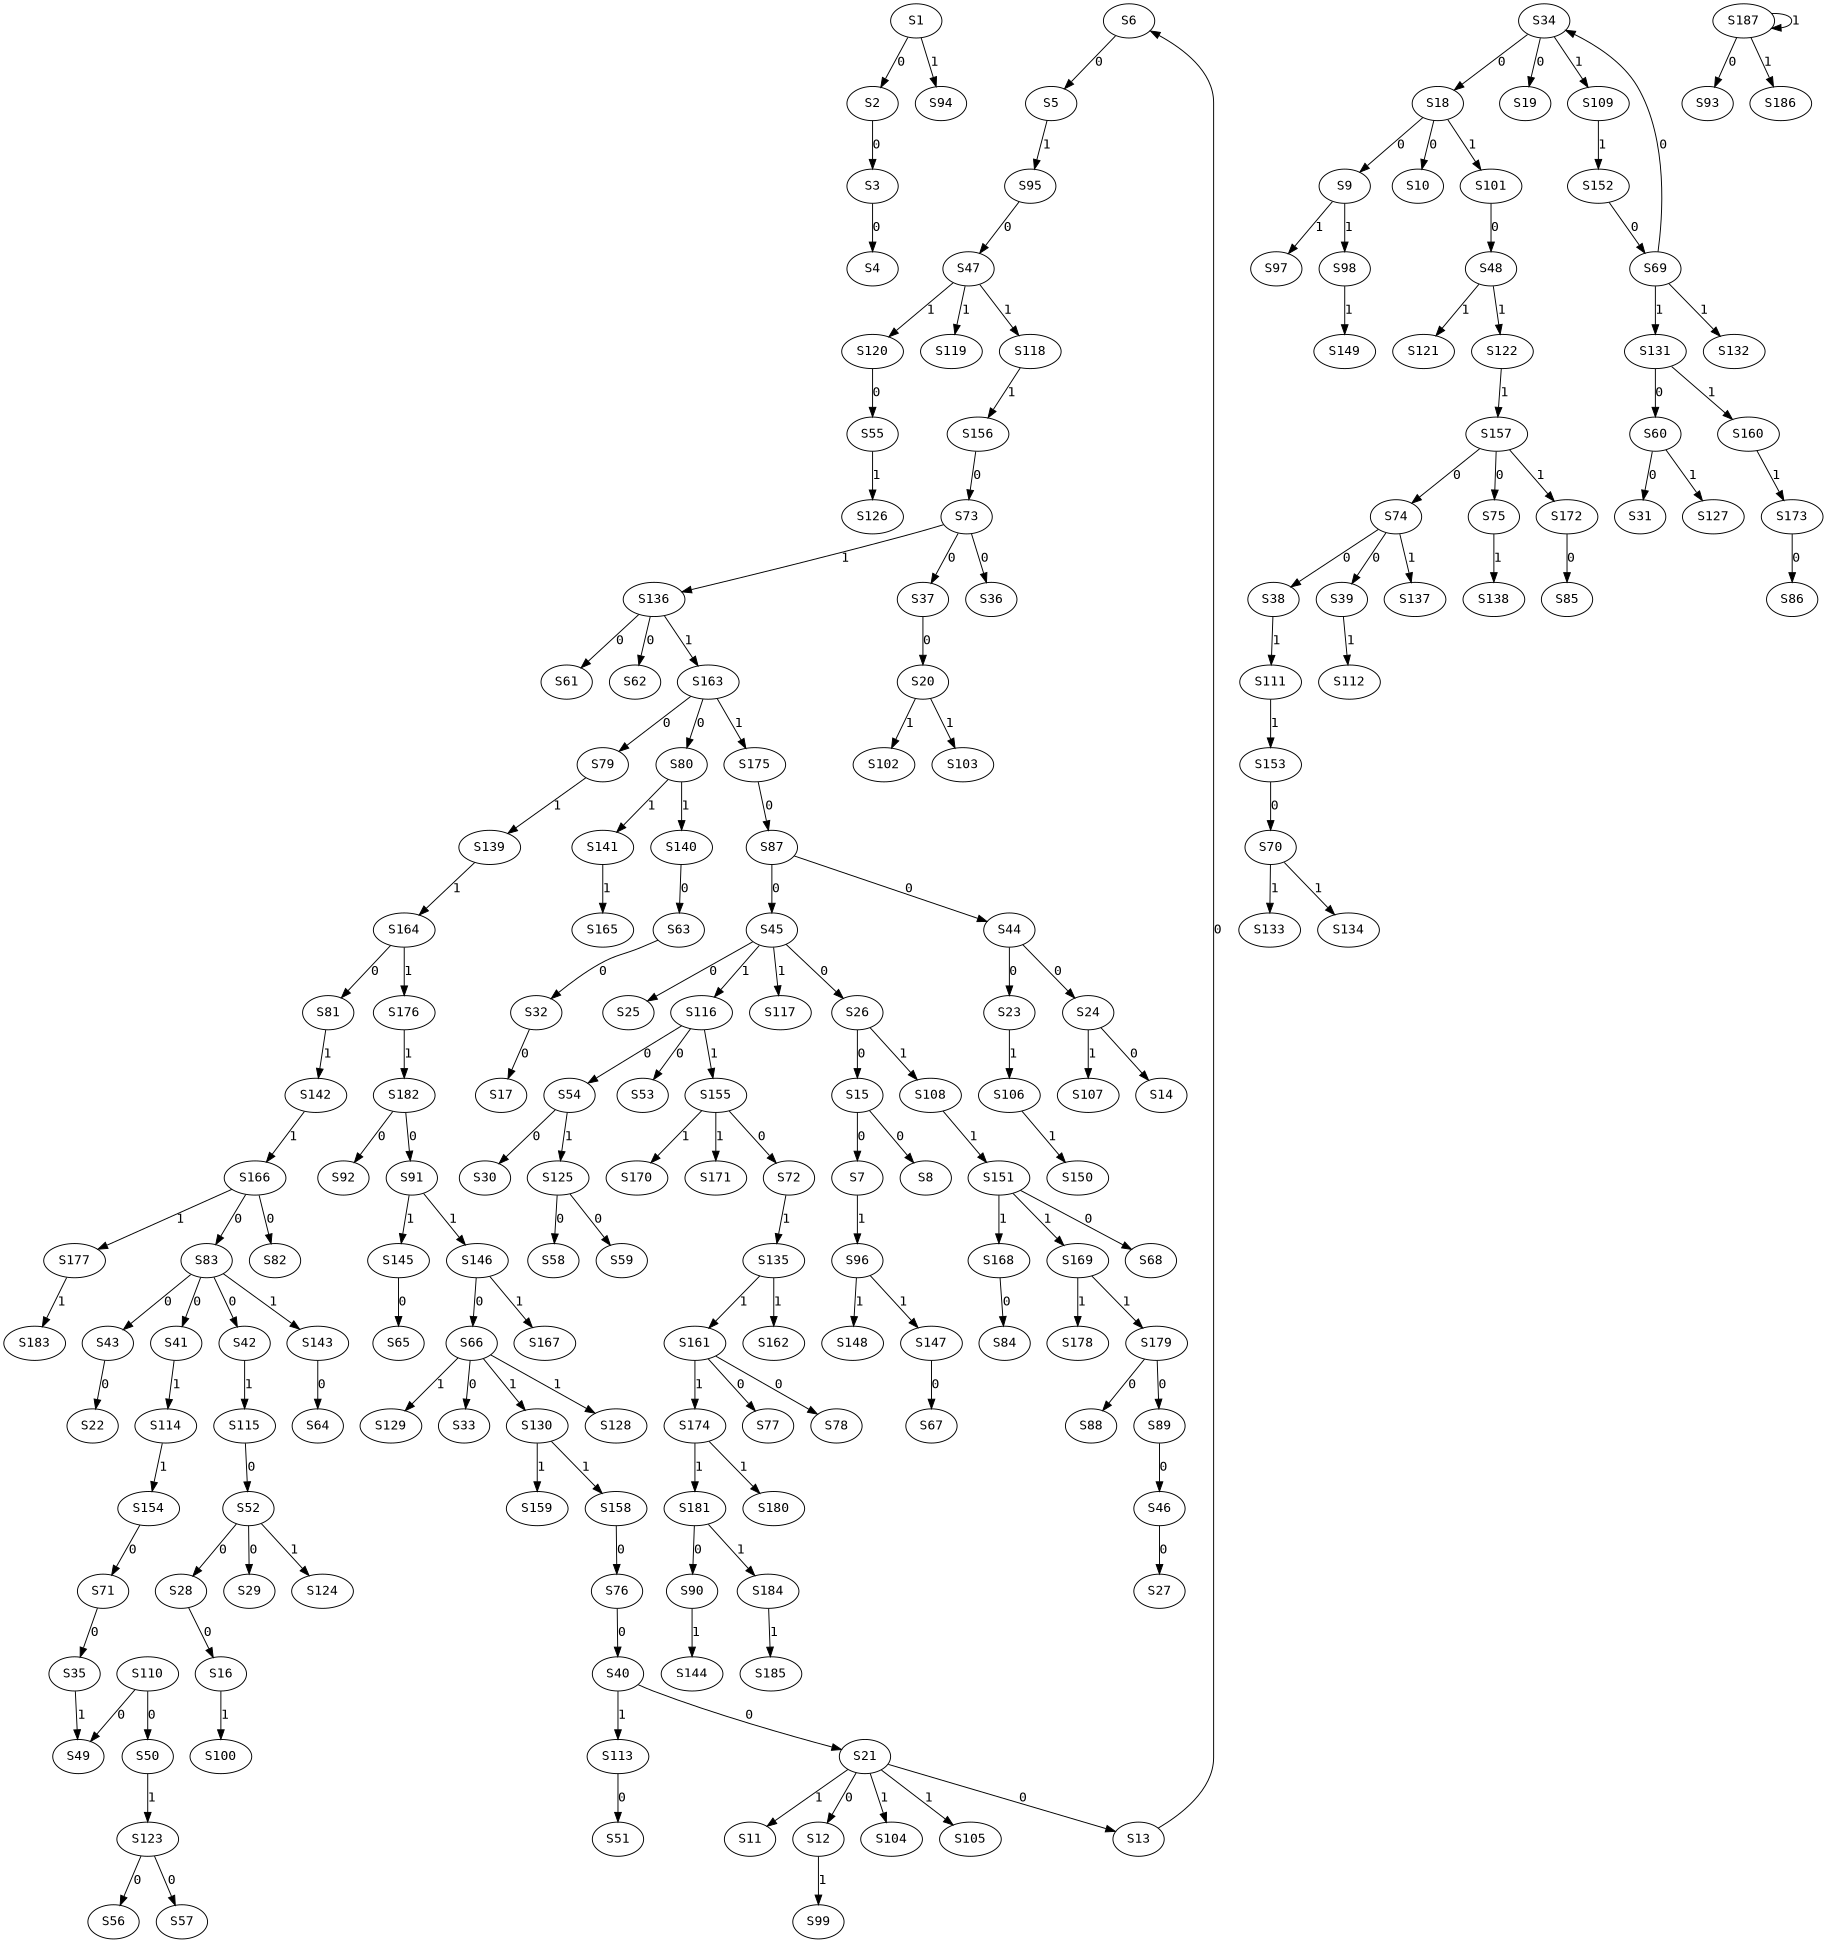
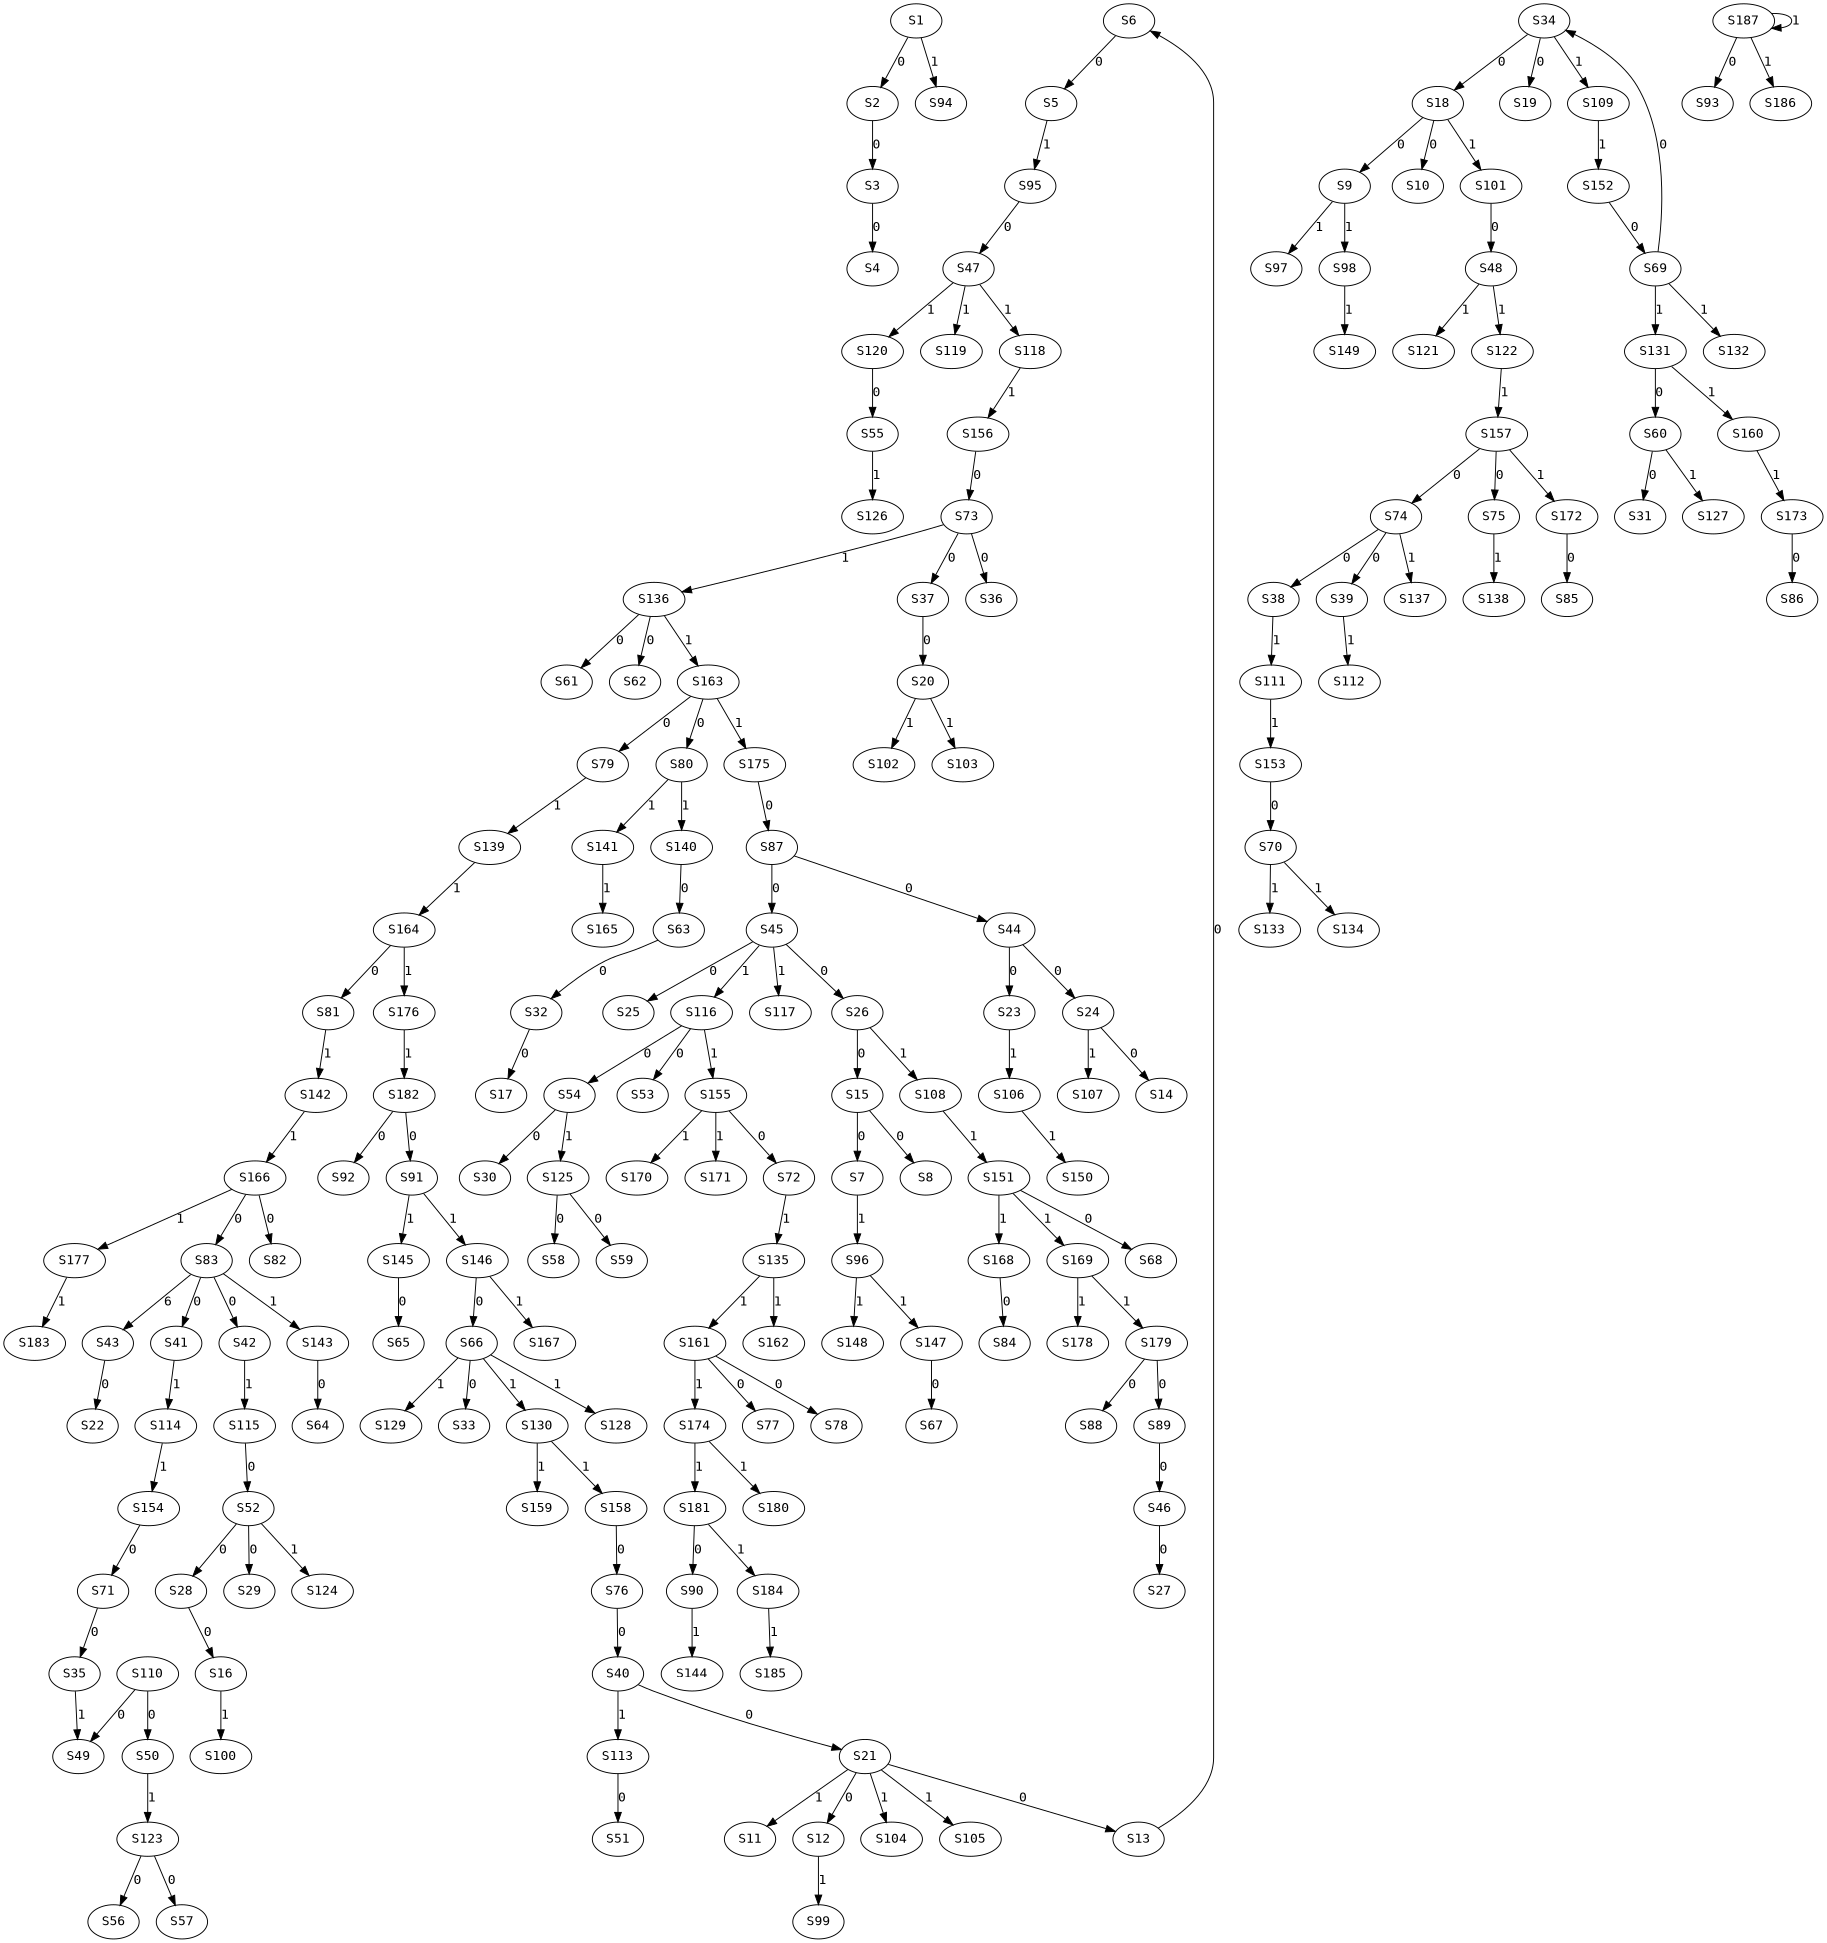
(168, 1302) -> (168, 1302)
